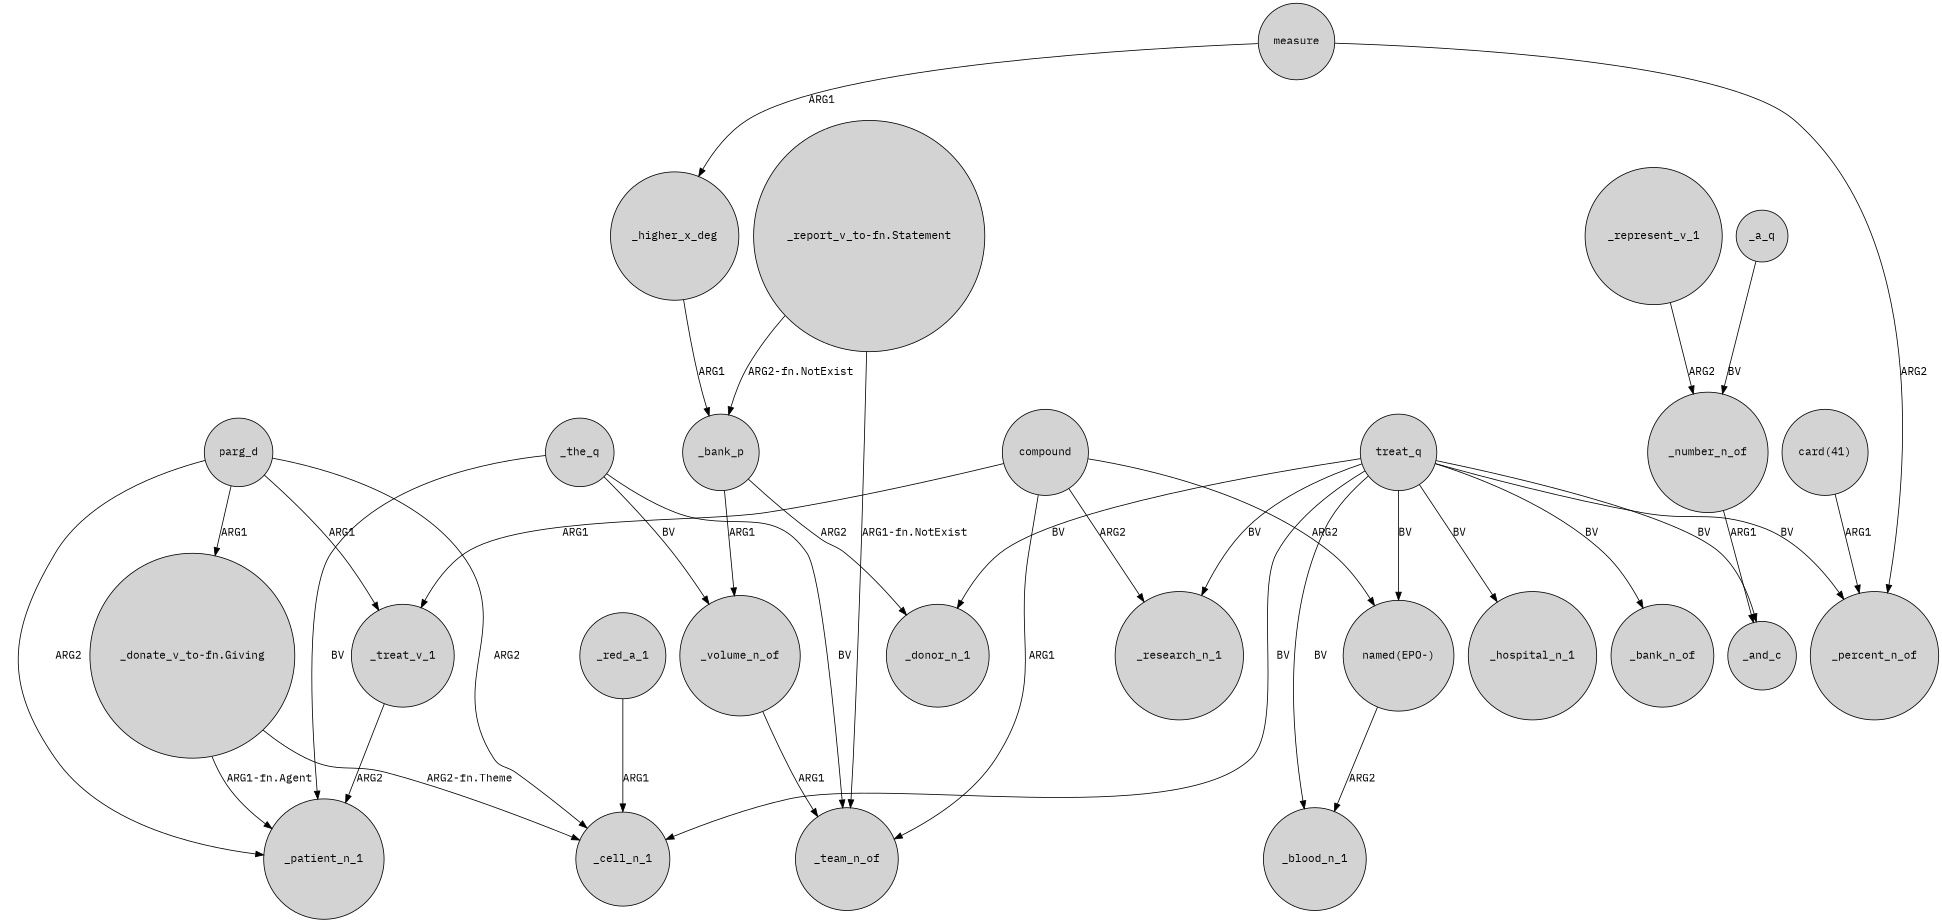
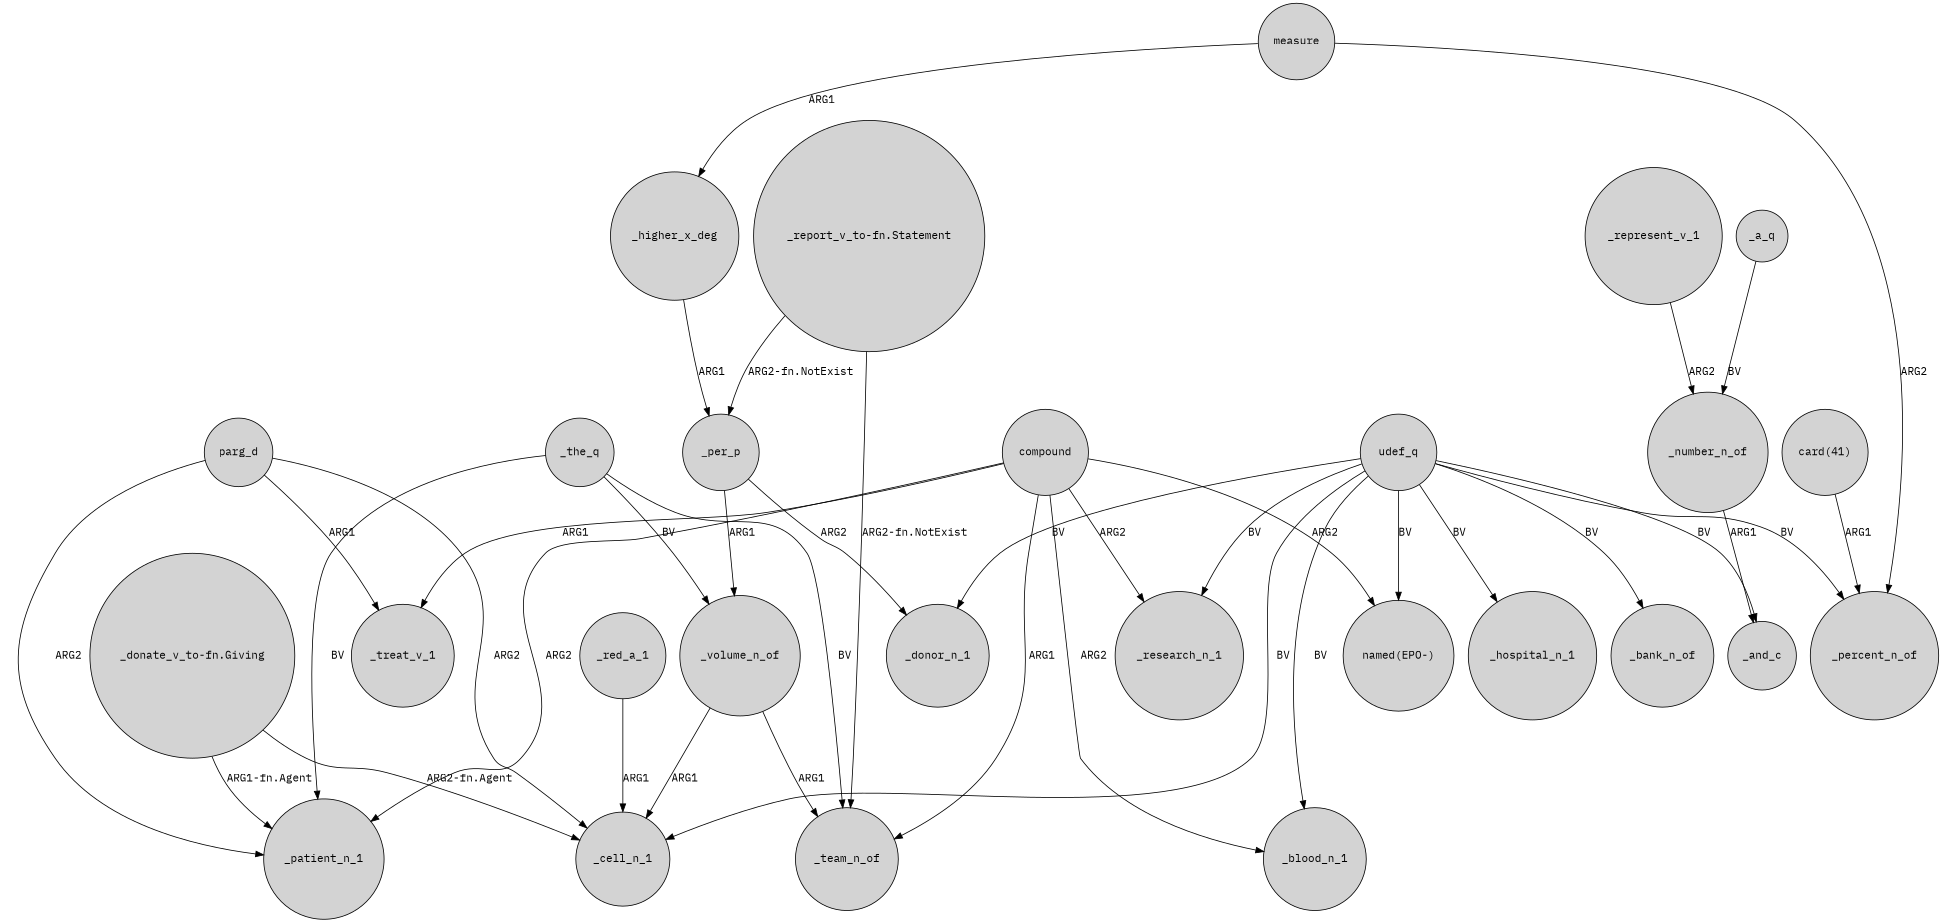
(721, 452) -> (721, 452)
(1399, 452) -> (1399, 452)
(224, 517) -> none
(915, 533) -> (915, 533)
(366, 749) -> (589, 542)
(1357, 756) -> (1076, 727)
none -> (680, 759)
(470, 779) -> (470, 779)
